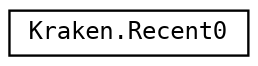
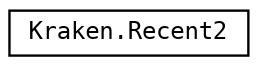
(129, 33) -> (129, 33)
